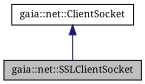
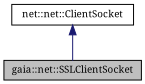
(73, 15) -> (73, 15)
